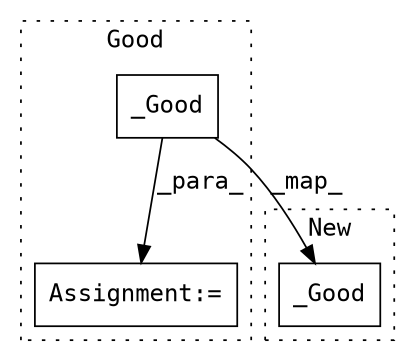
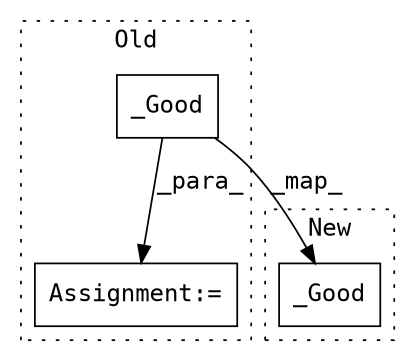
(136, 41) -> (136, 41)
